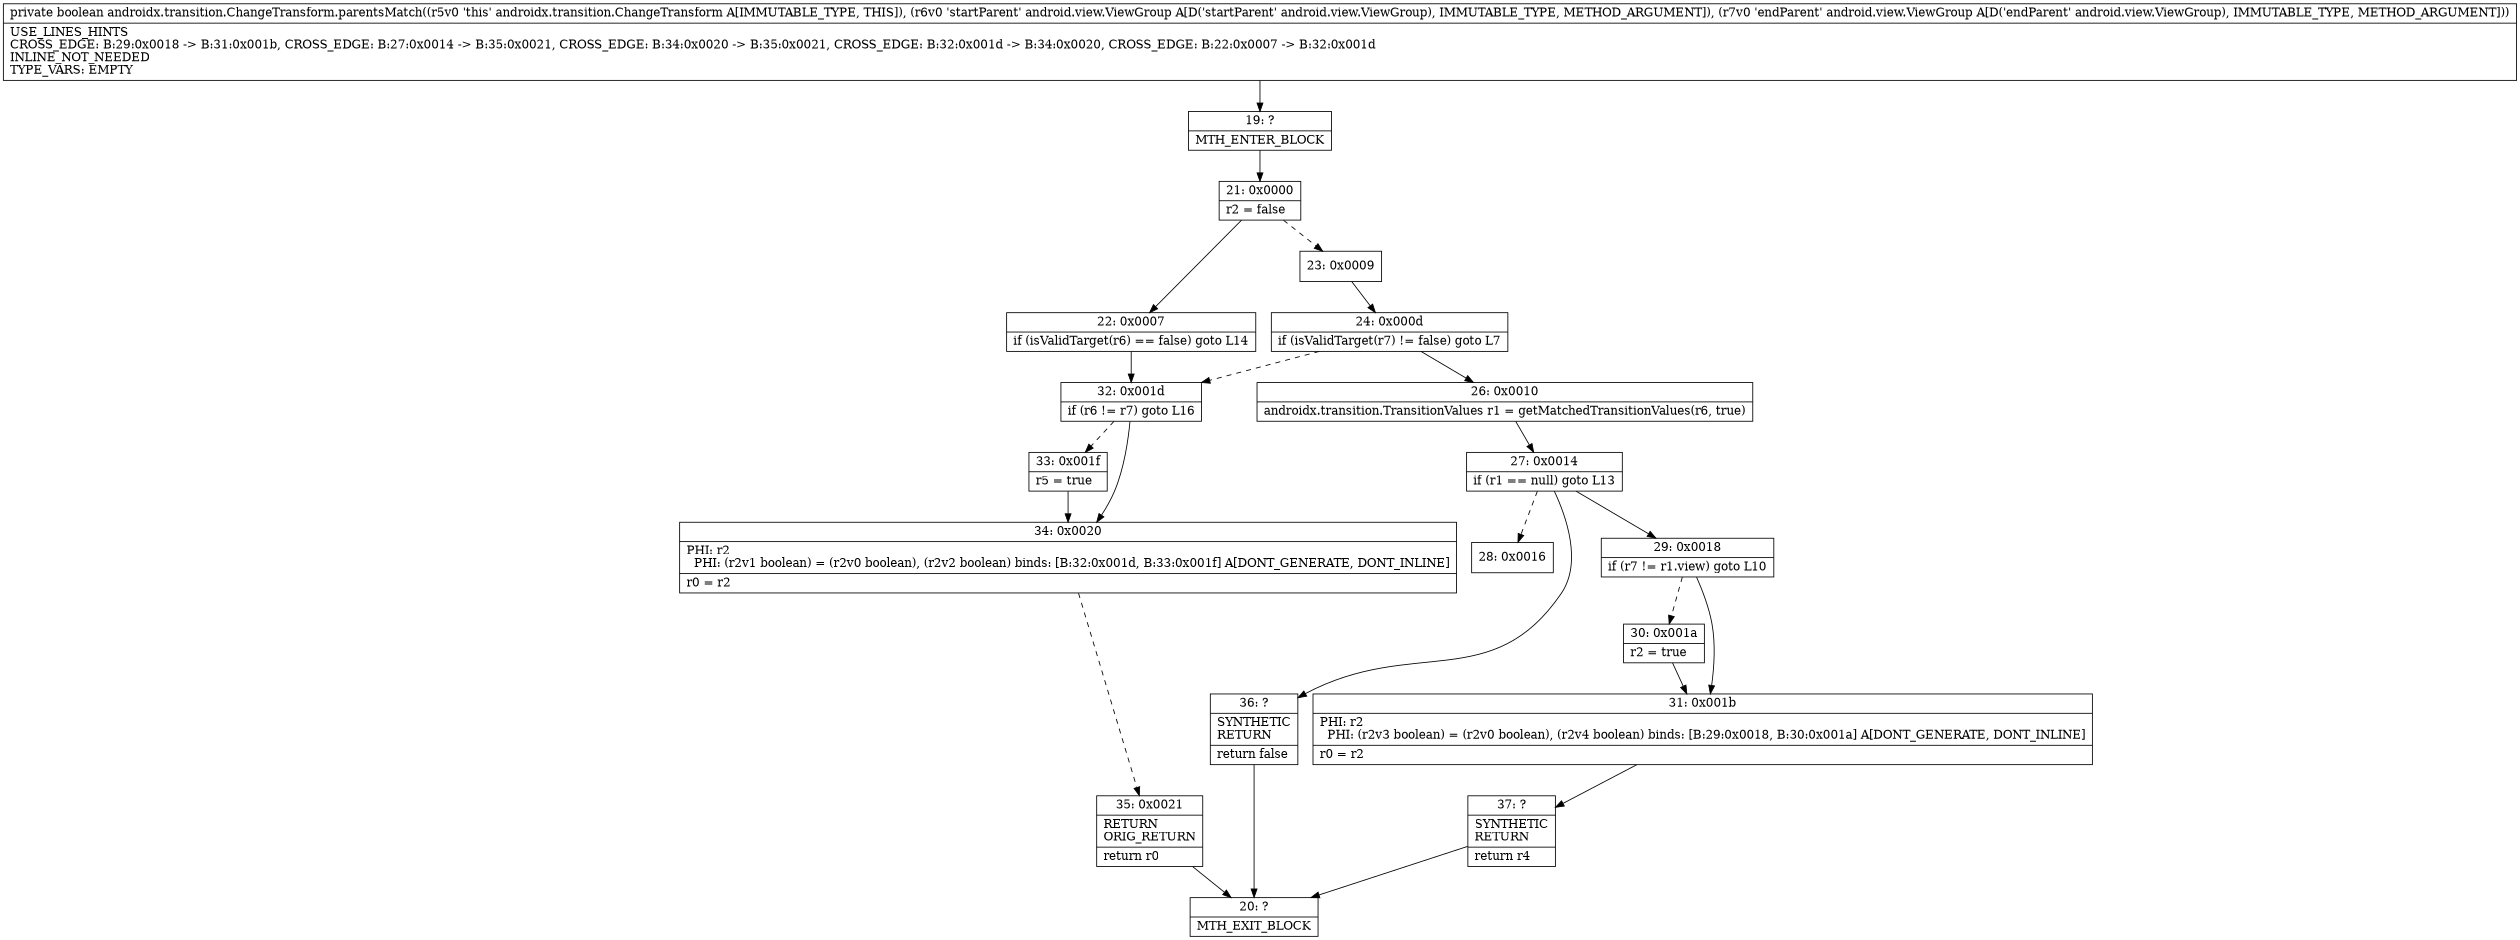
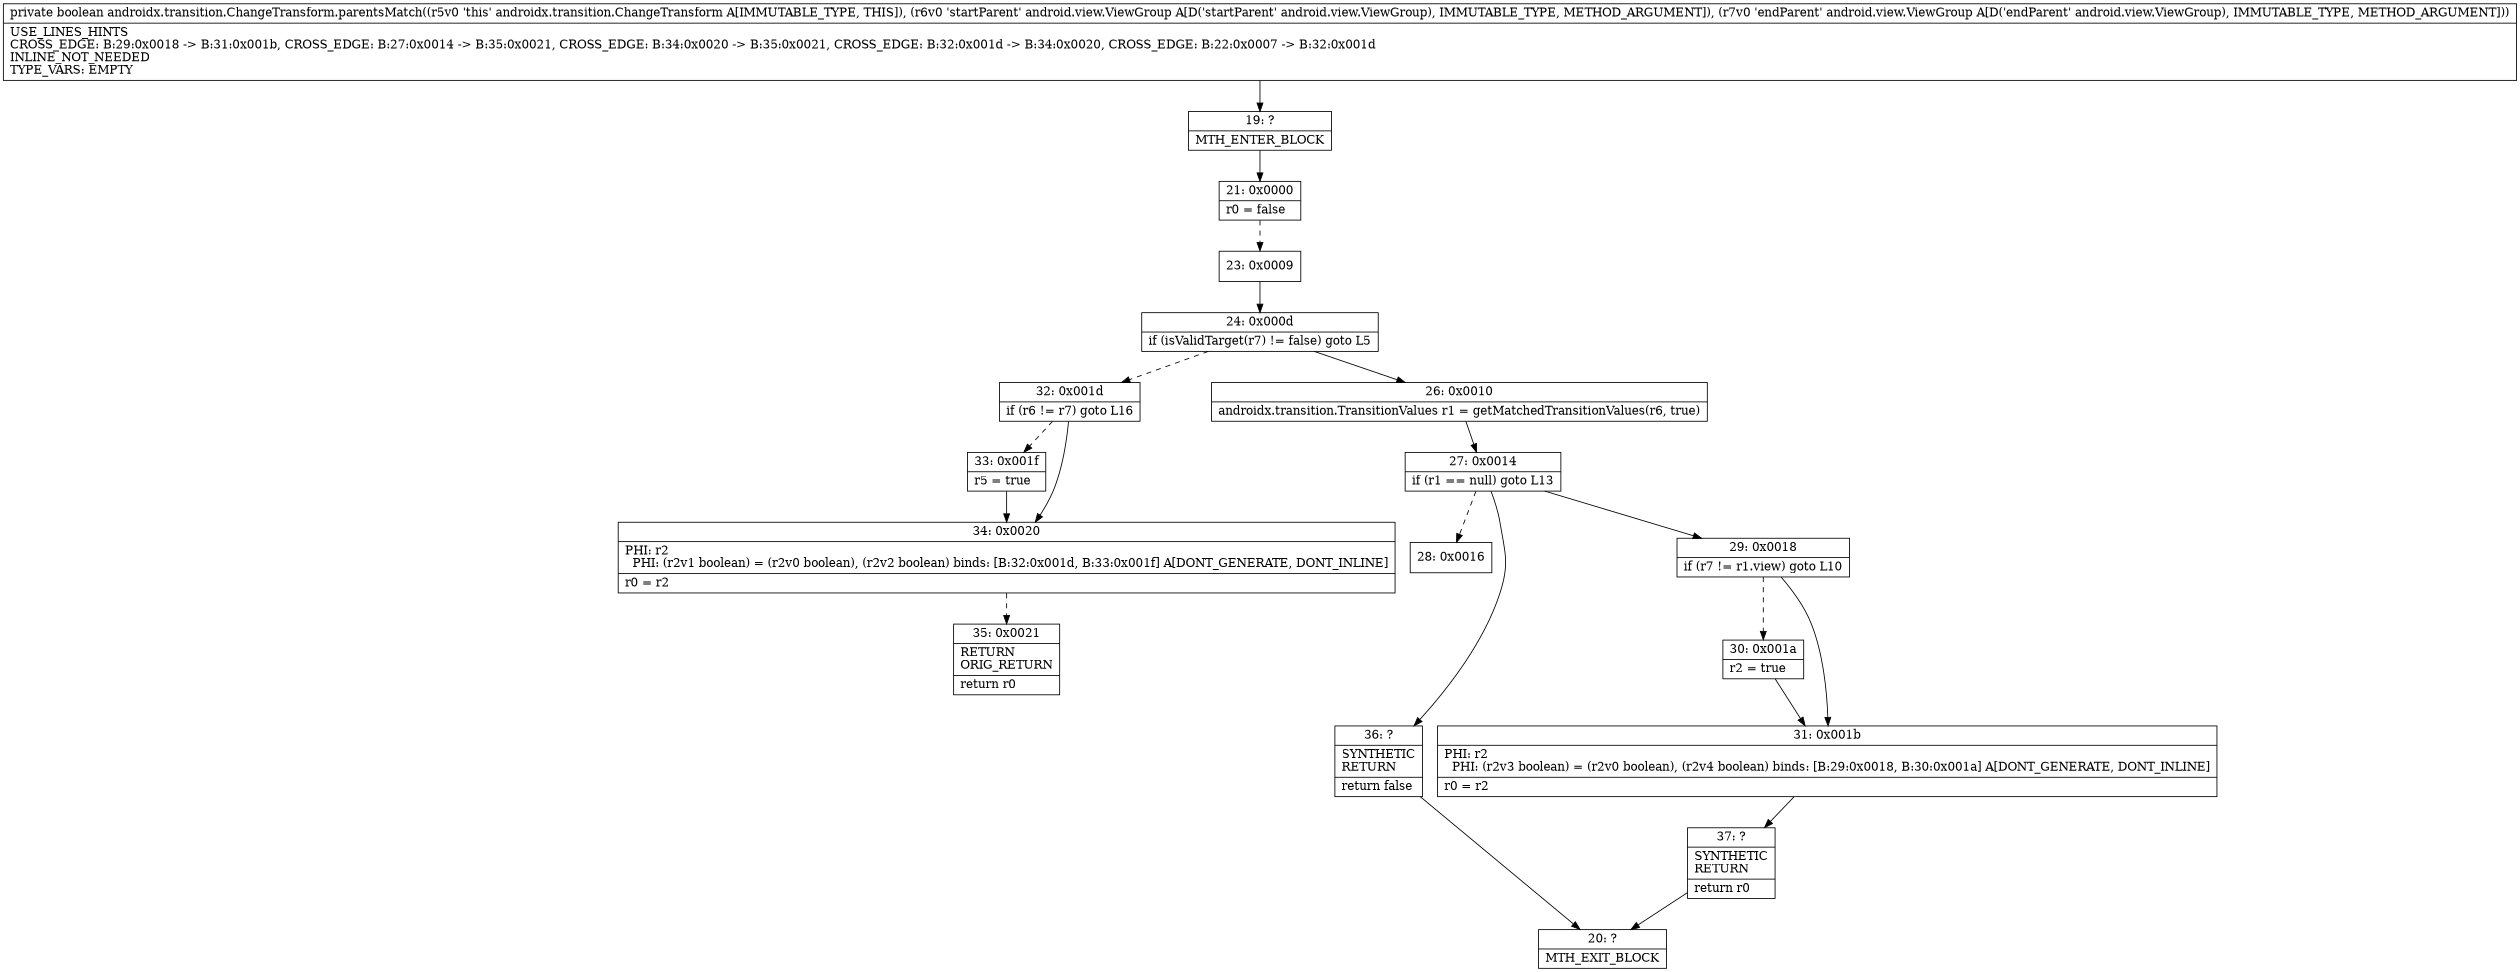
(1256, 210) -> (1256, 210)
(1131, 332) -> none
(1390, 341) -> (1260, 341)
(1503, 856) -> (1722, 888)
(1209, 880) -> none
